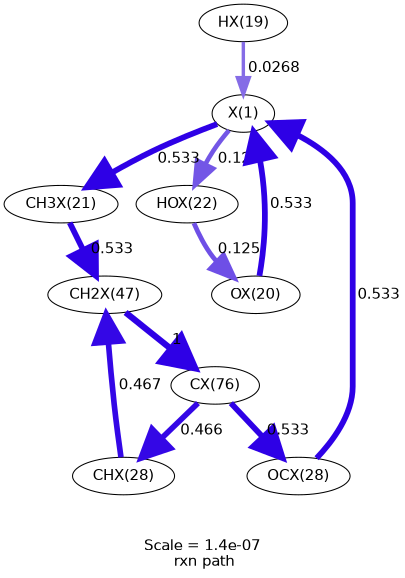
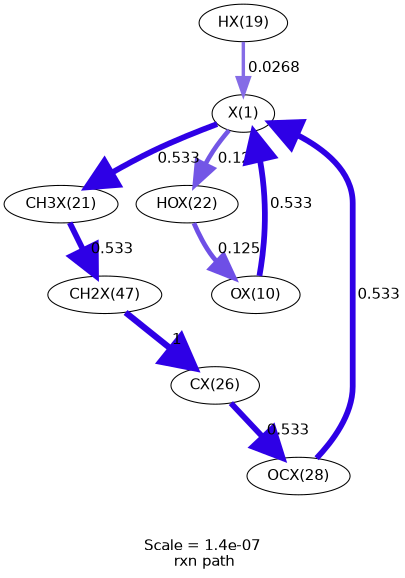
(256, 295) -> (256, 295)
(215, 385) -> (215, 385)
(124, 476) -> none
